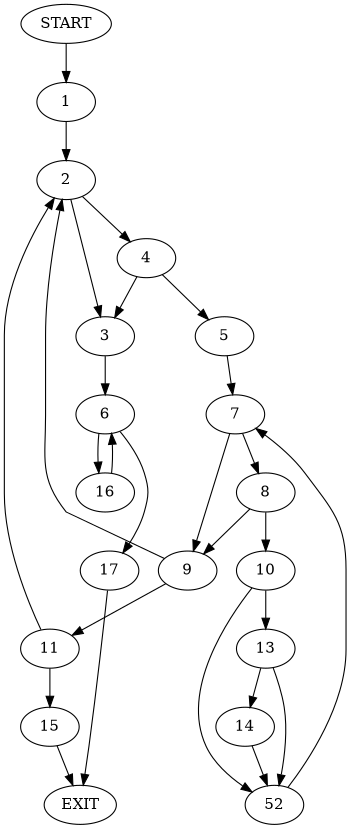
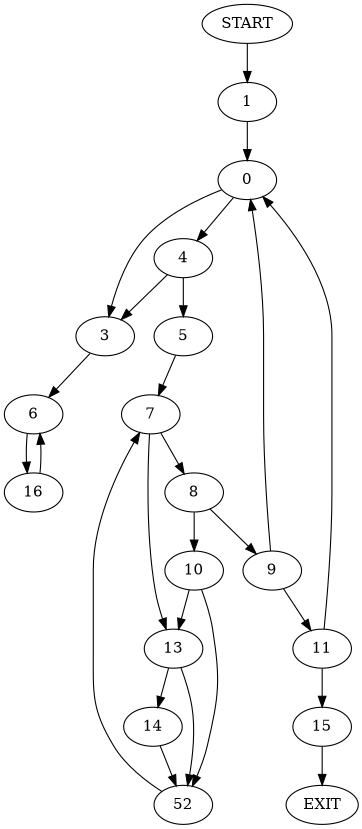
(66, 180) -> (247, 180)
(213, 487) -> (149, 527)
(110, 571) -> none
